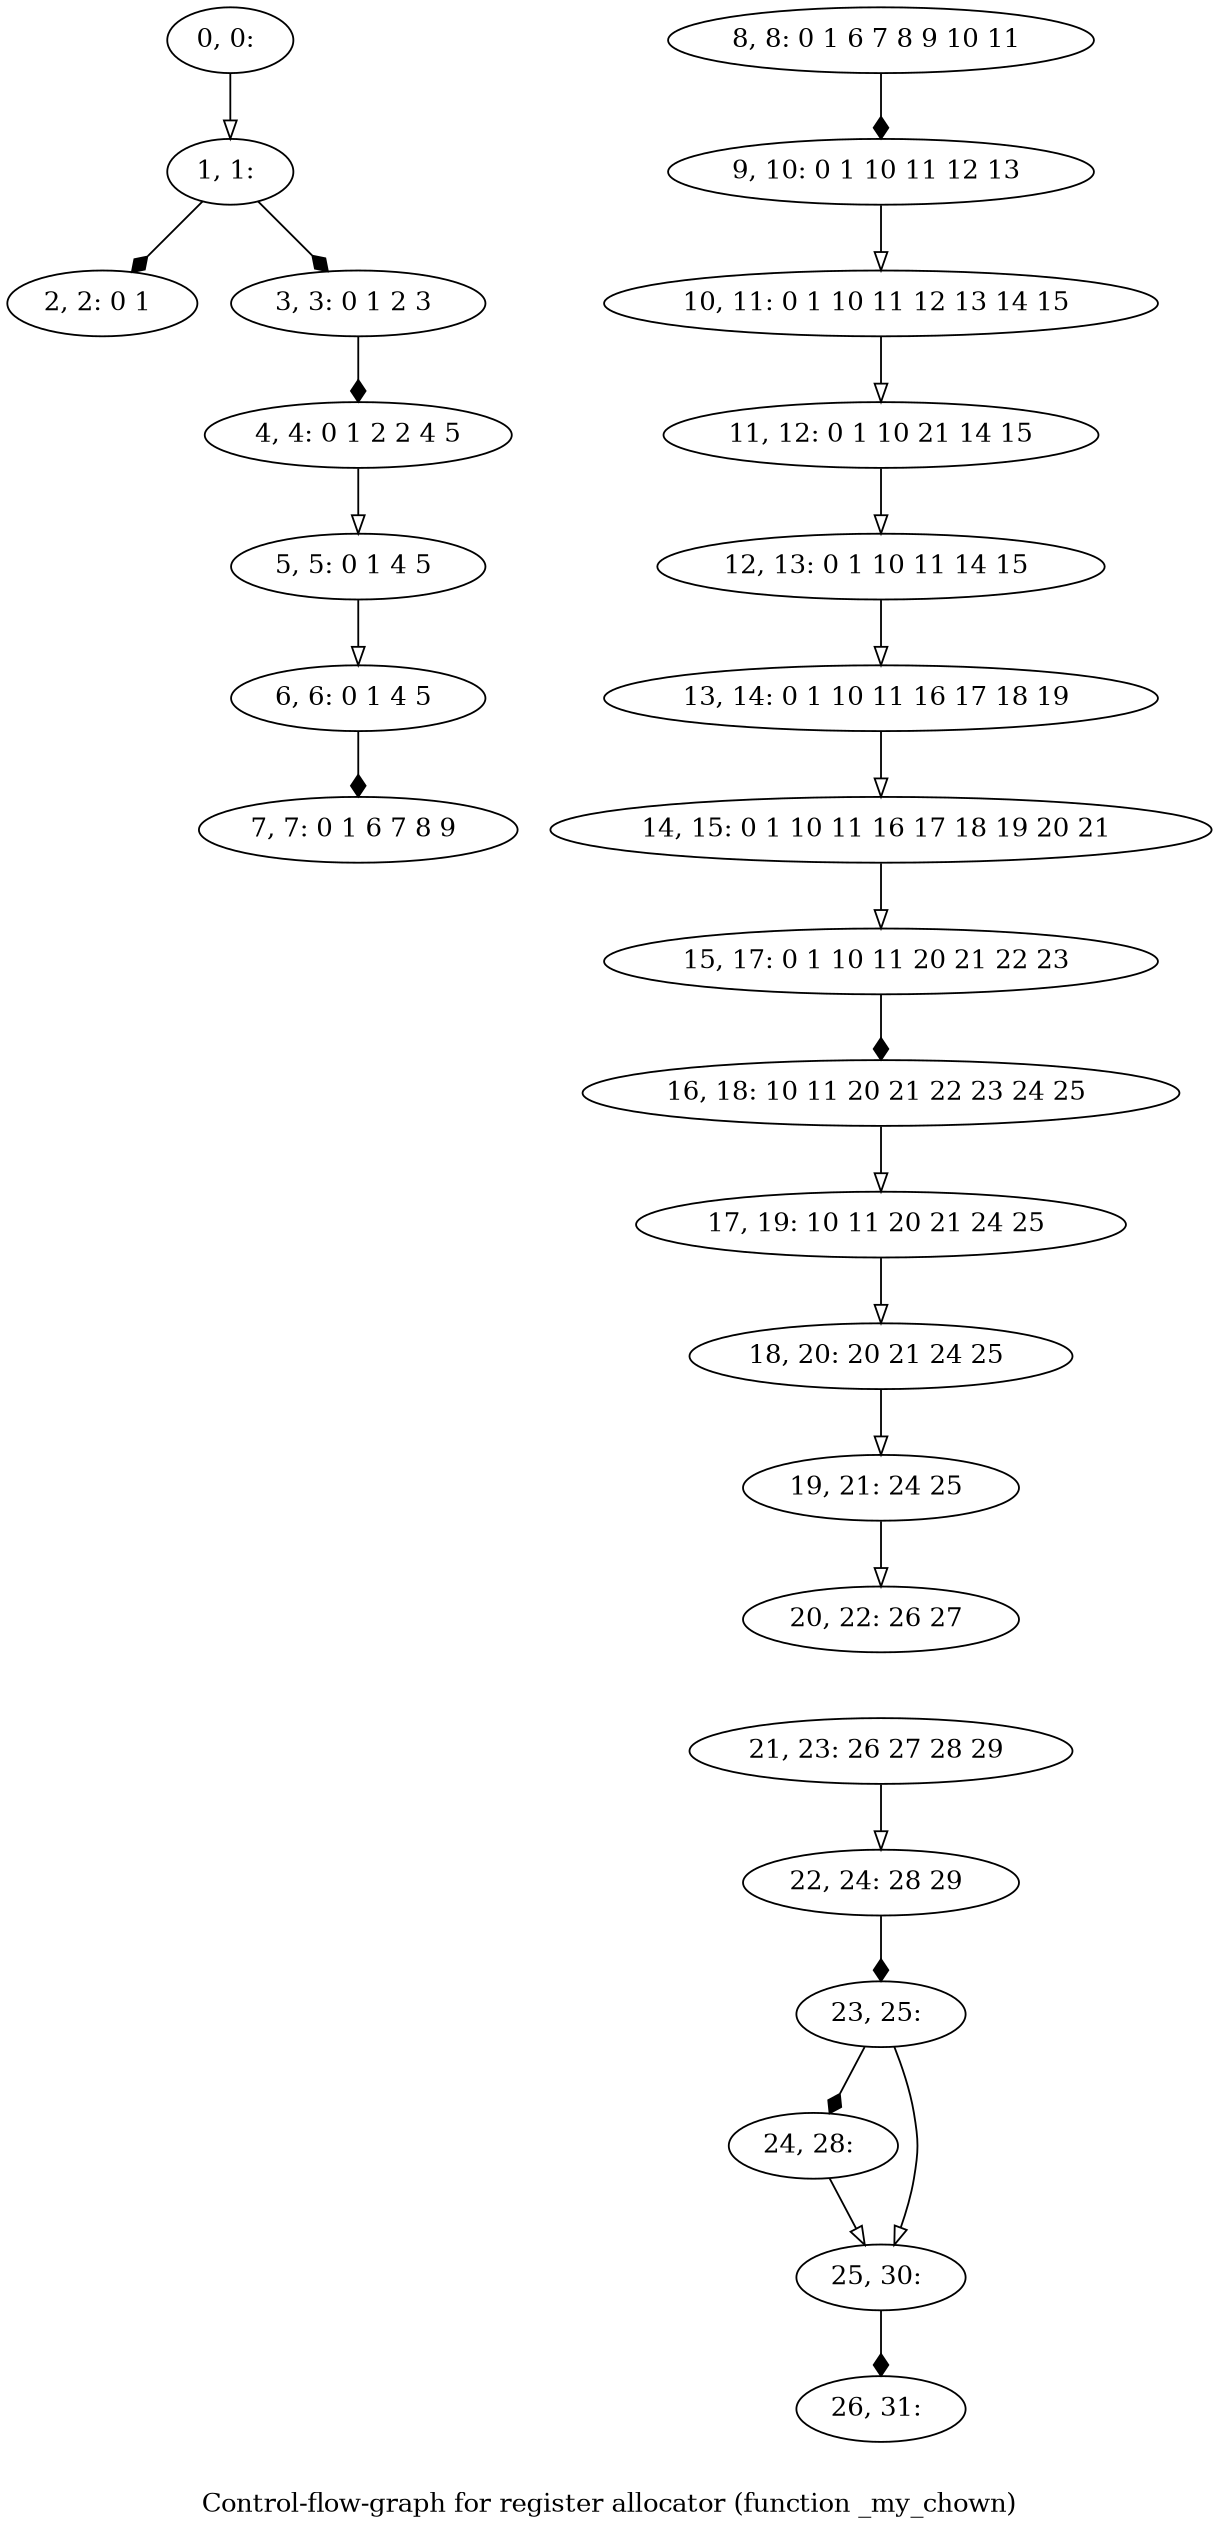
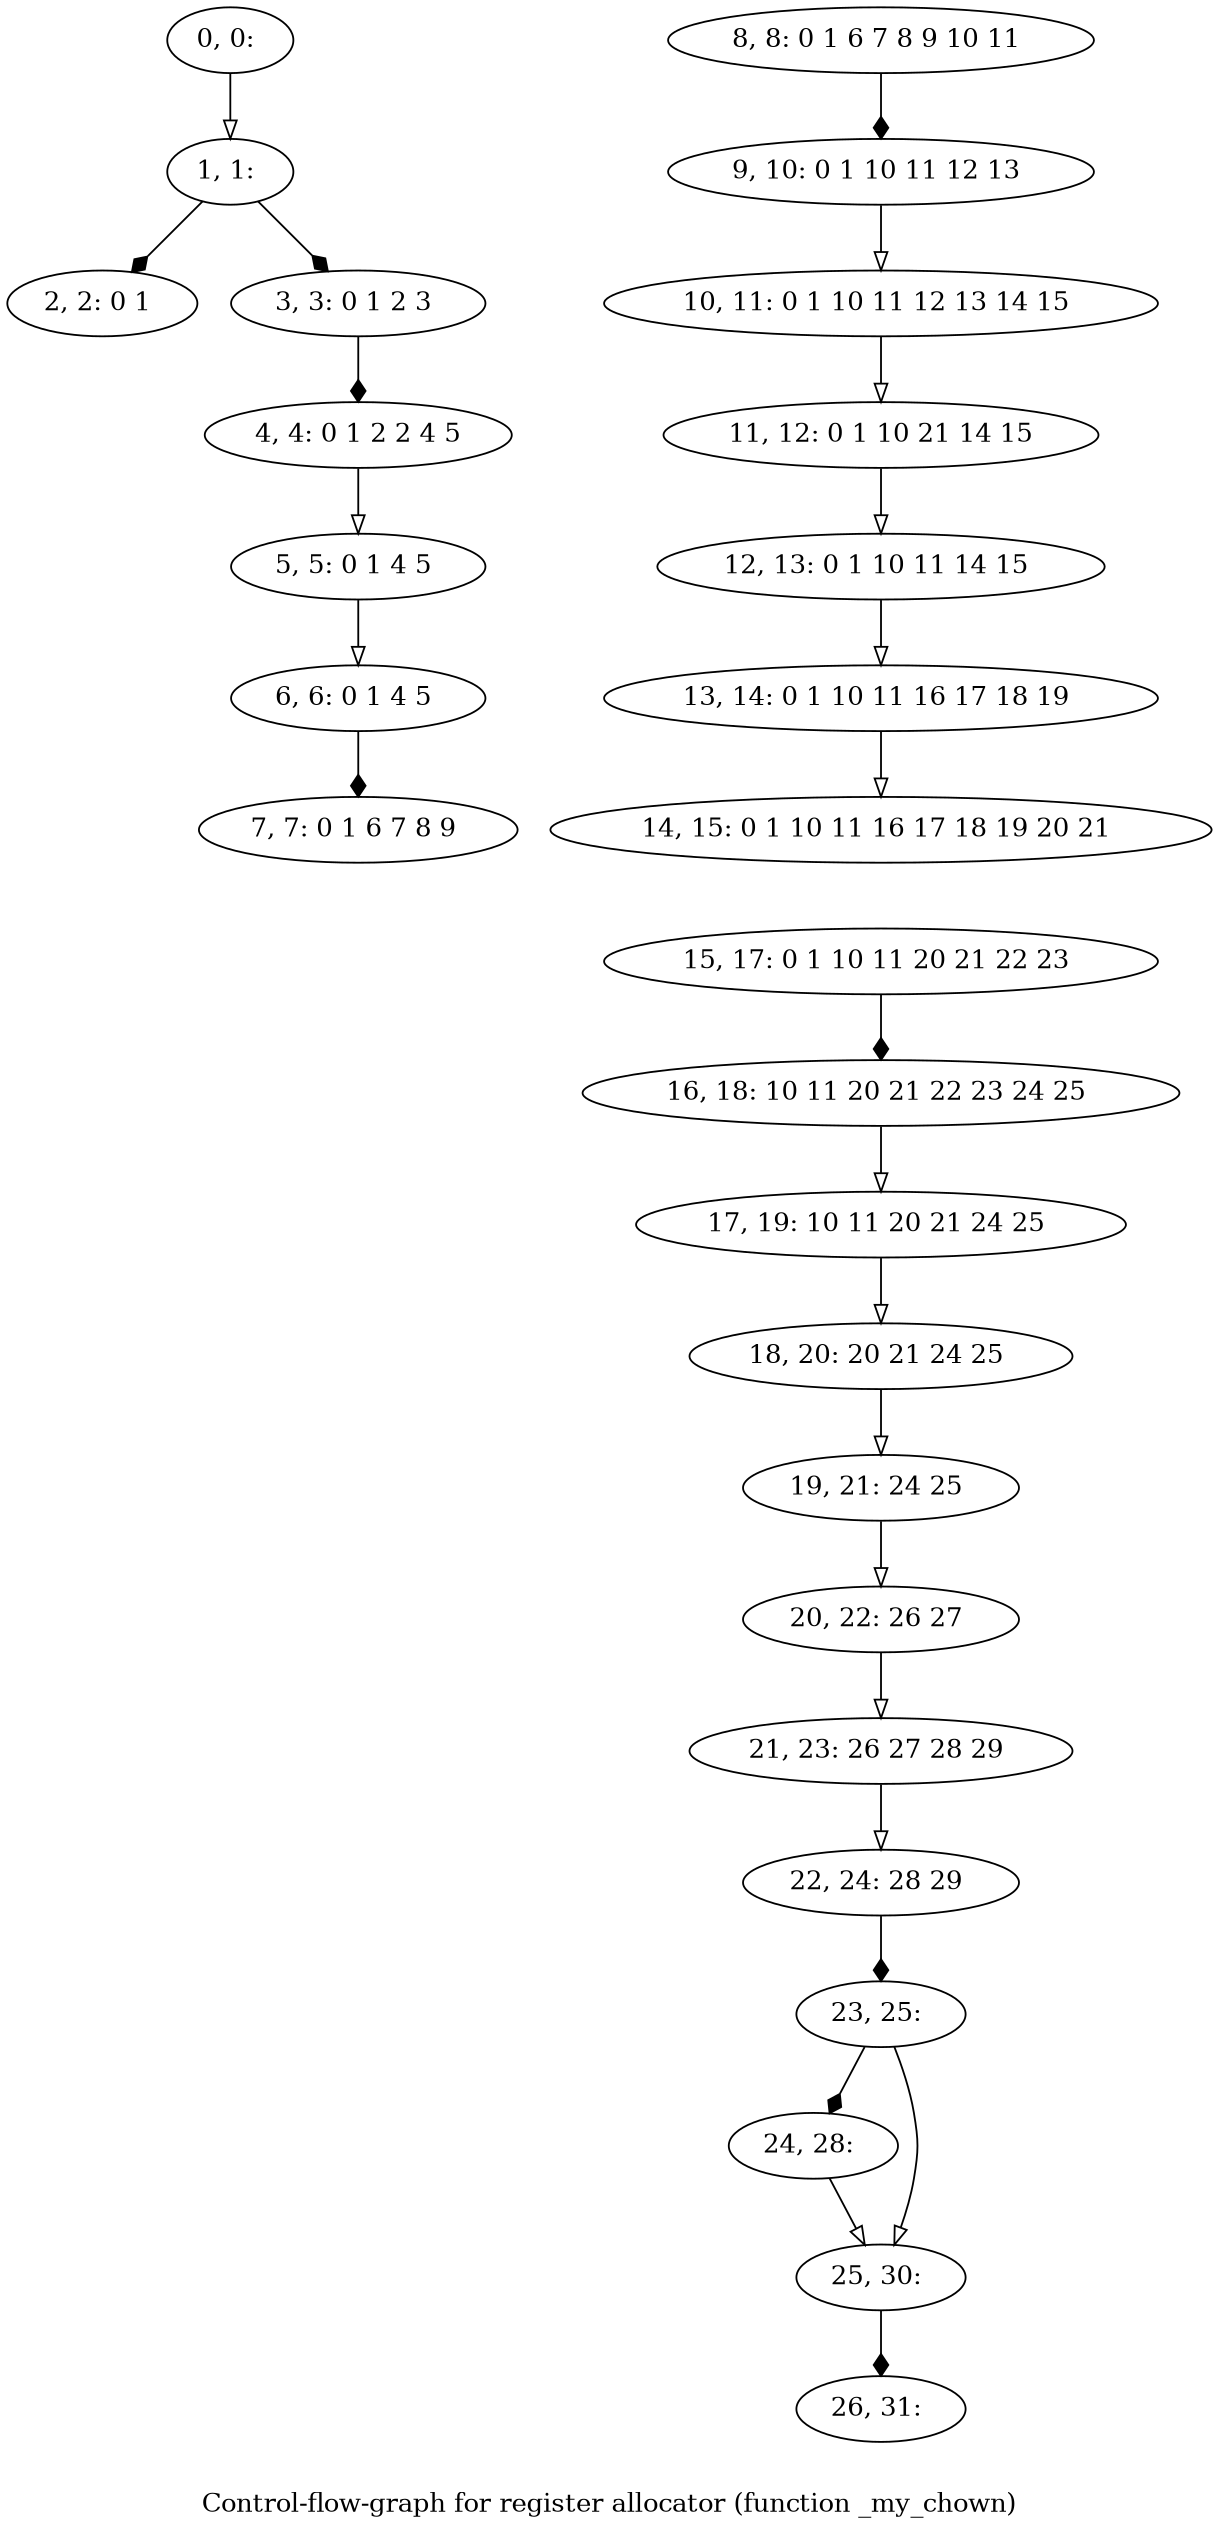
(881, 887) -> none
none -> (881, 1676)
